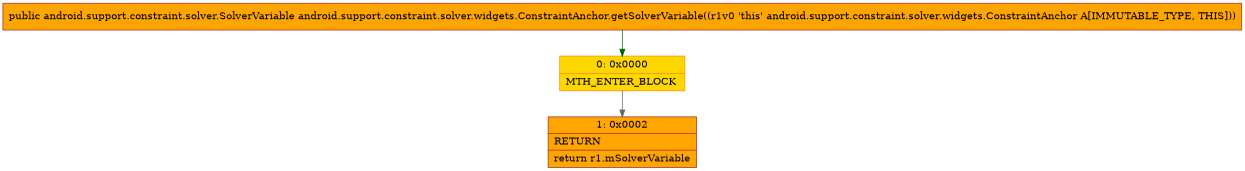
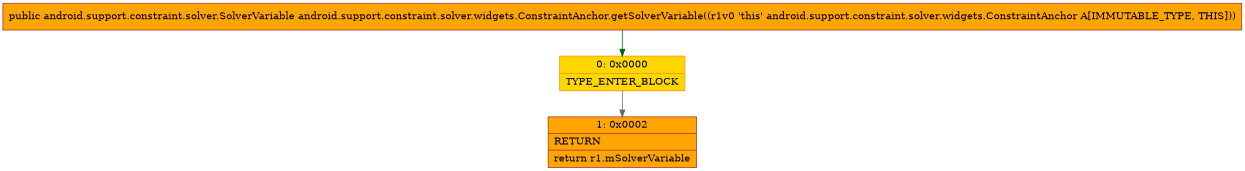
(621, 82) -> (622, 82)
